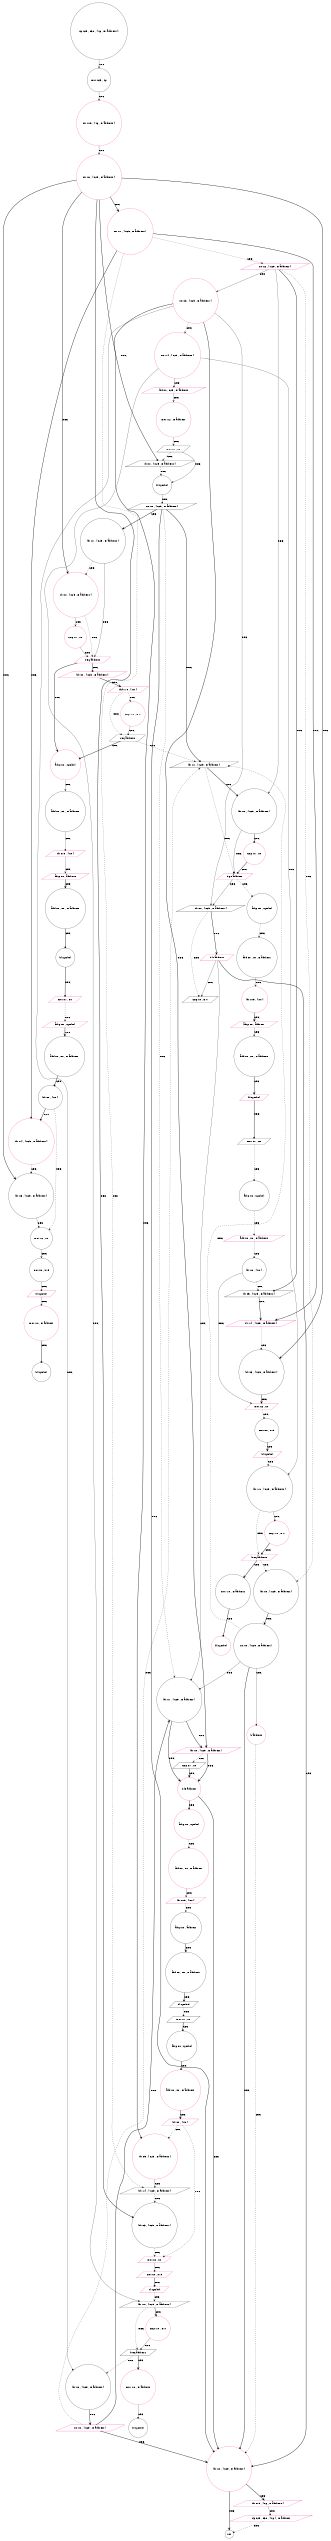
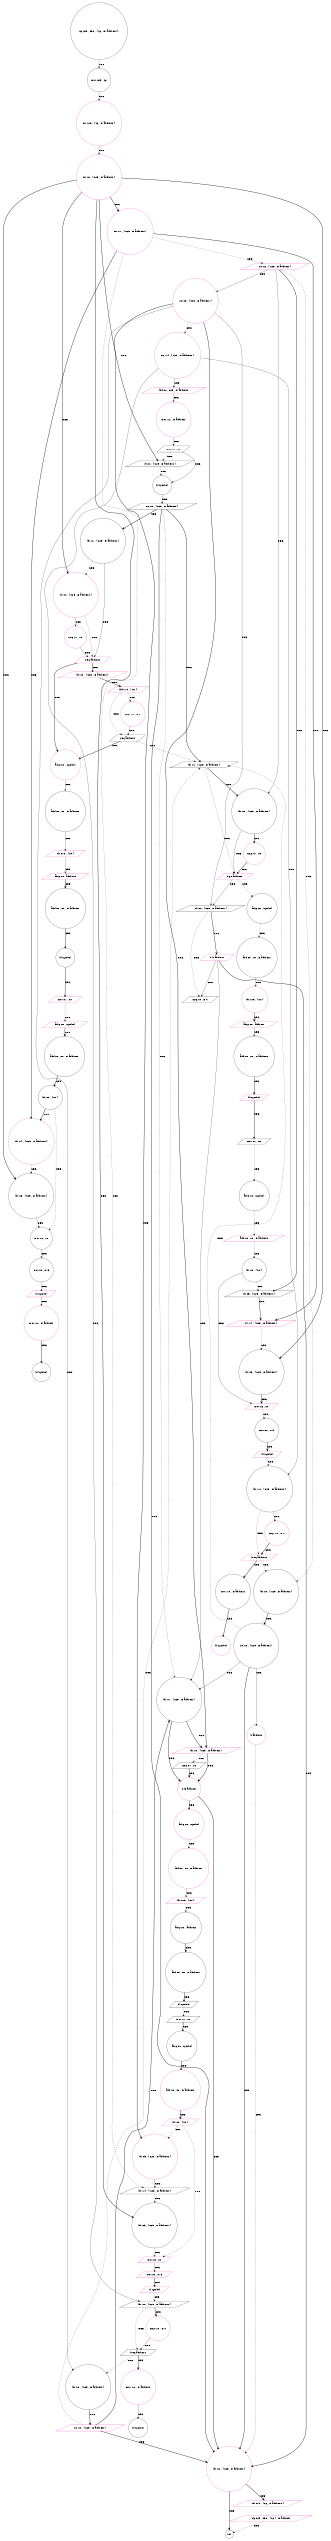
(269, 2510) -> none
